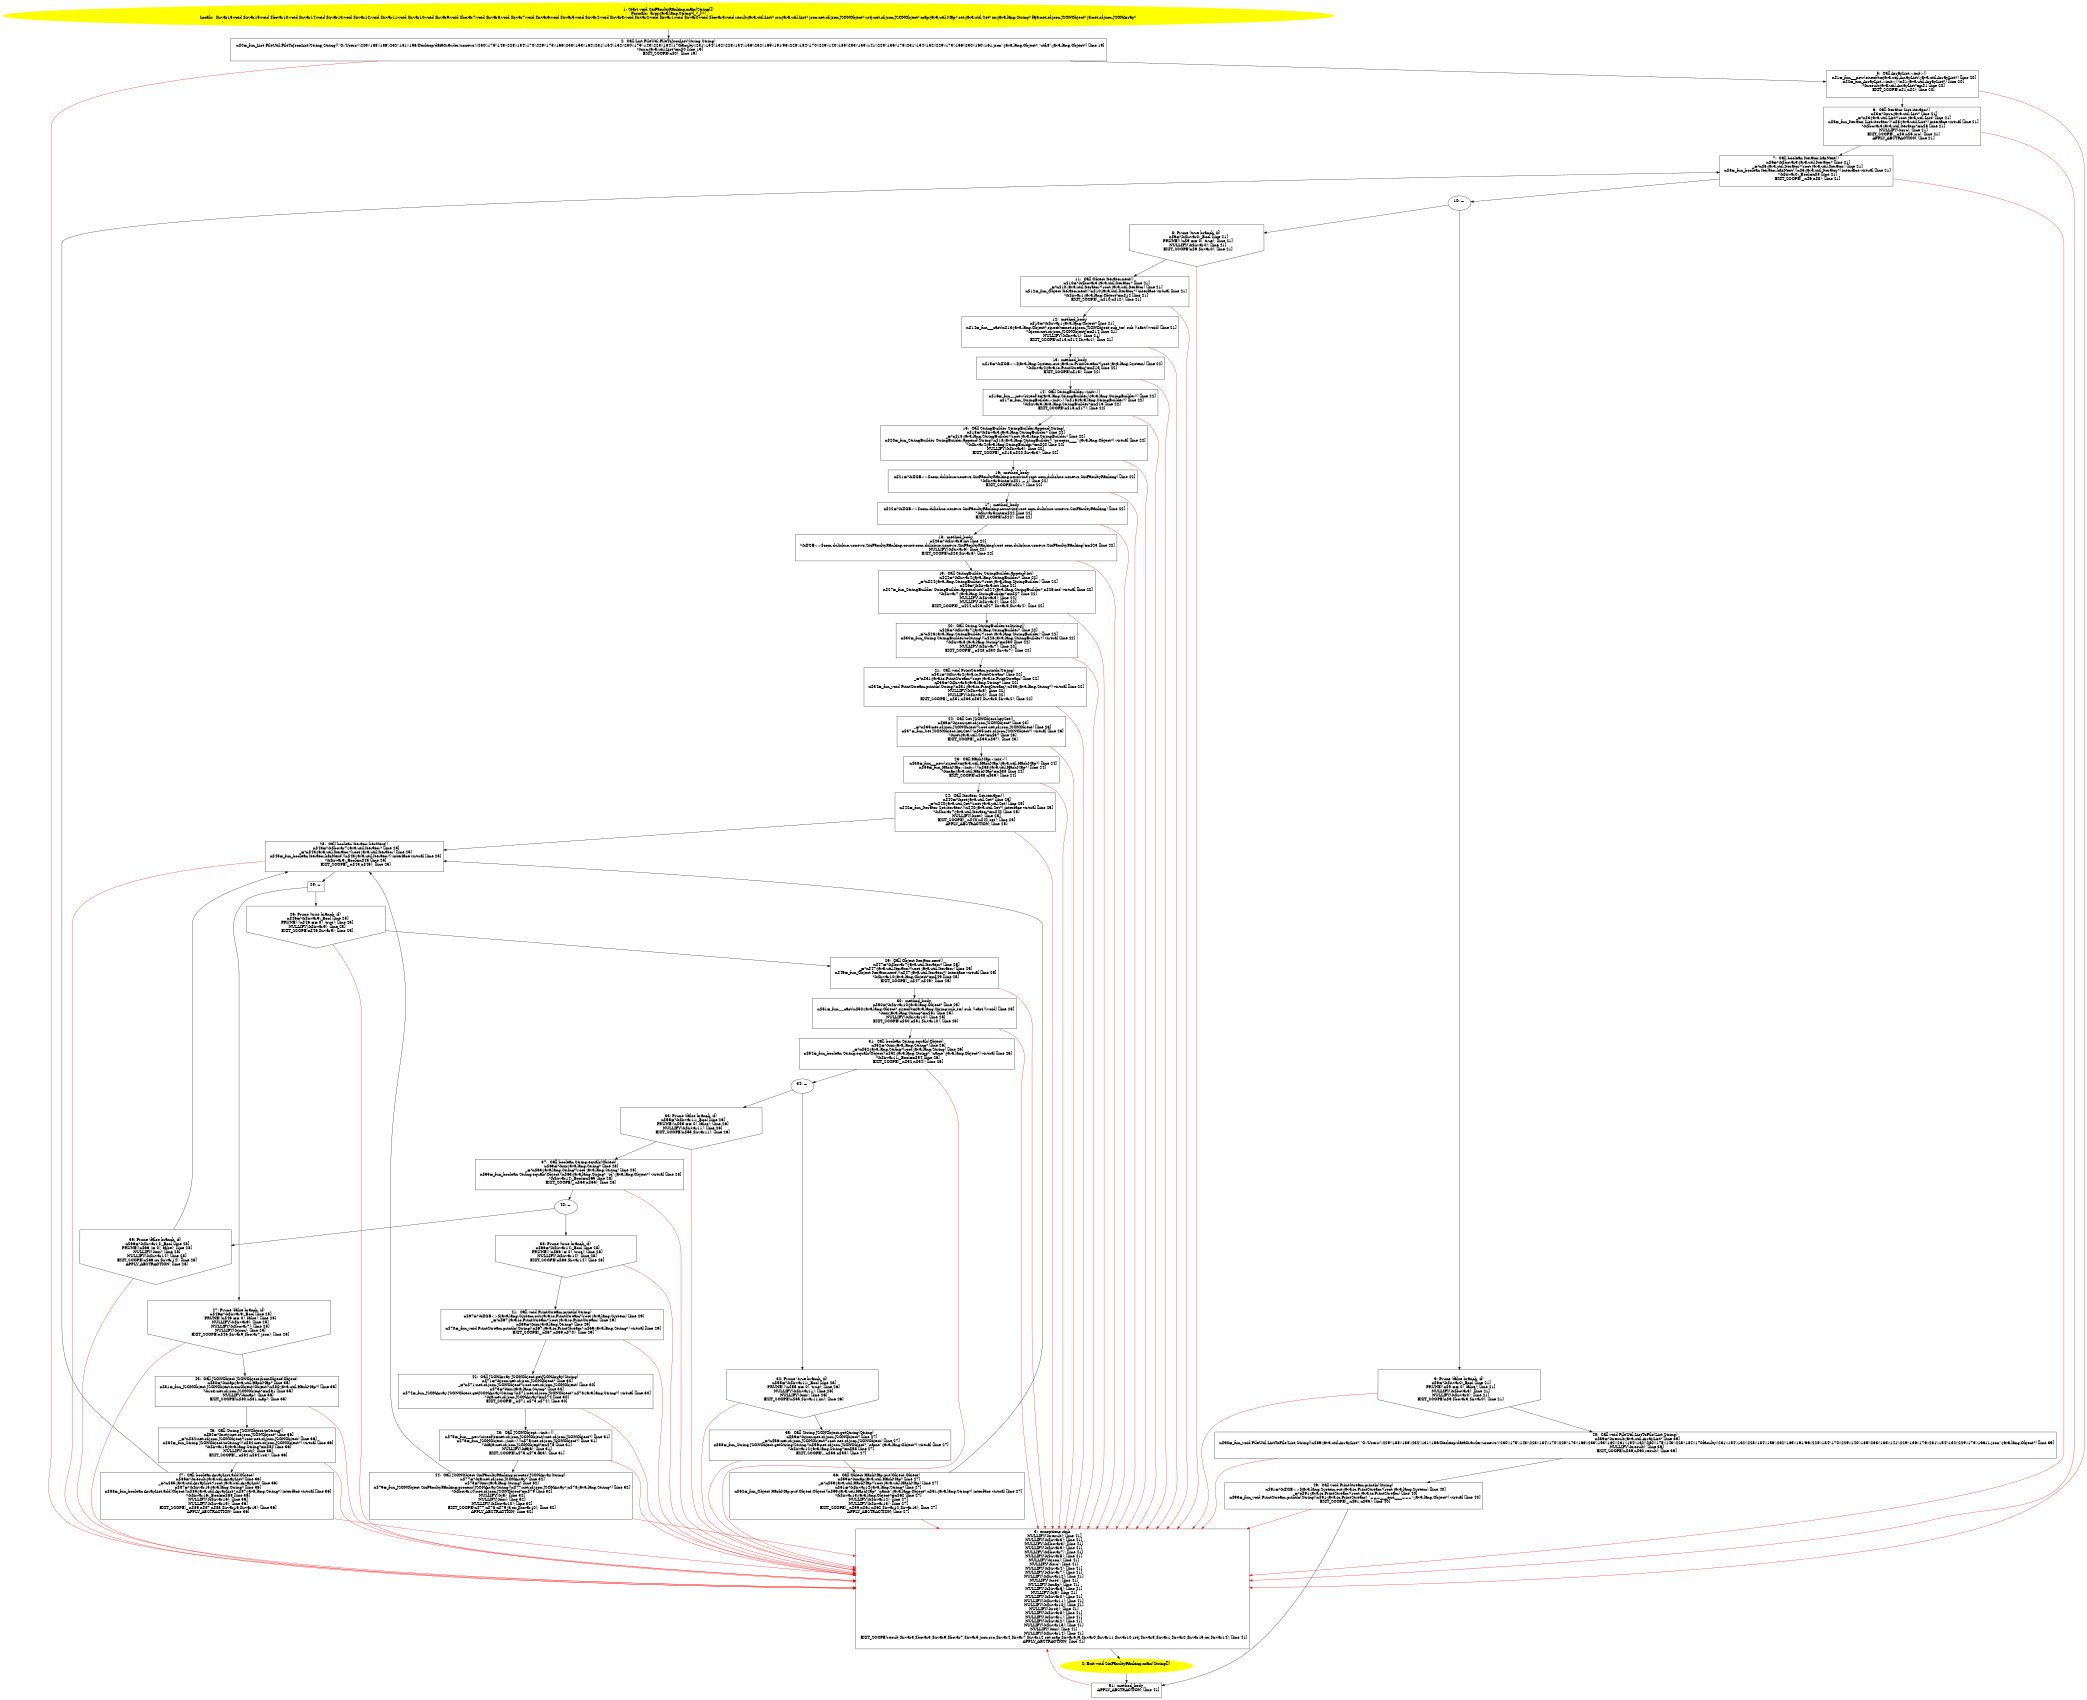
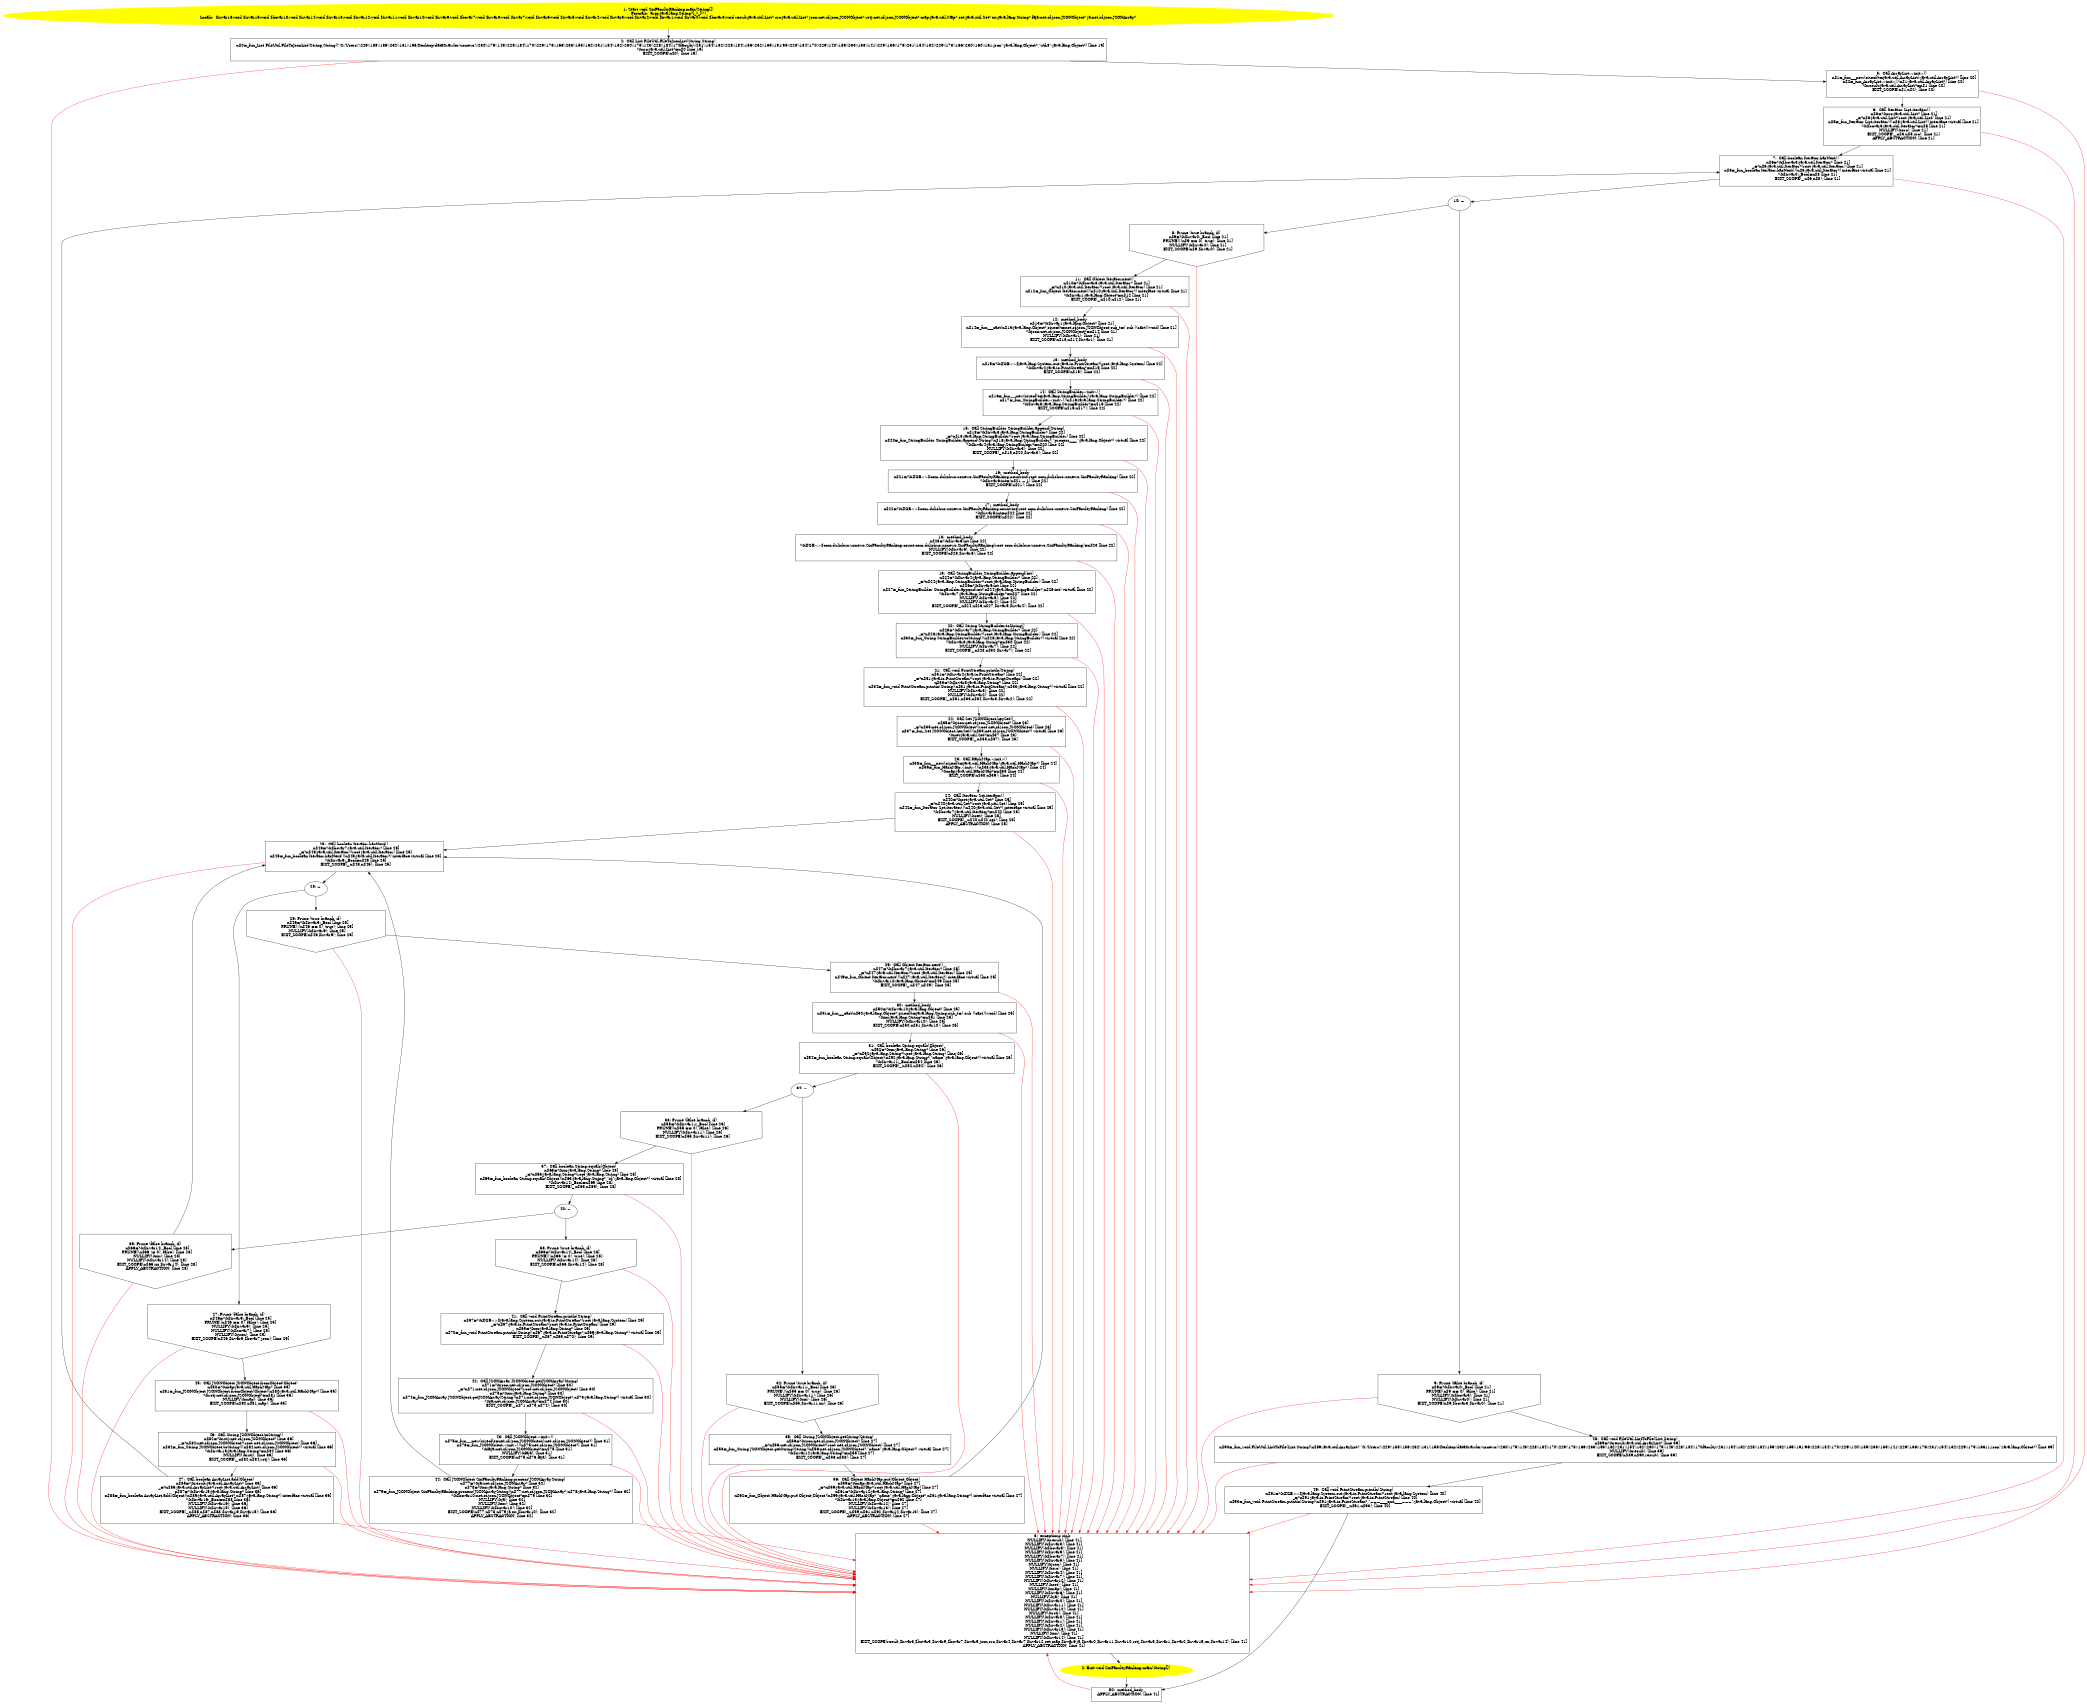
(316, 887) -> (316, 889)
(1127, 1690) -> (1127, 1694)
